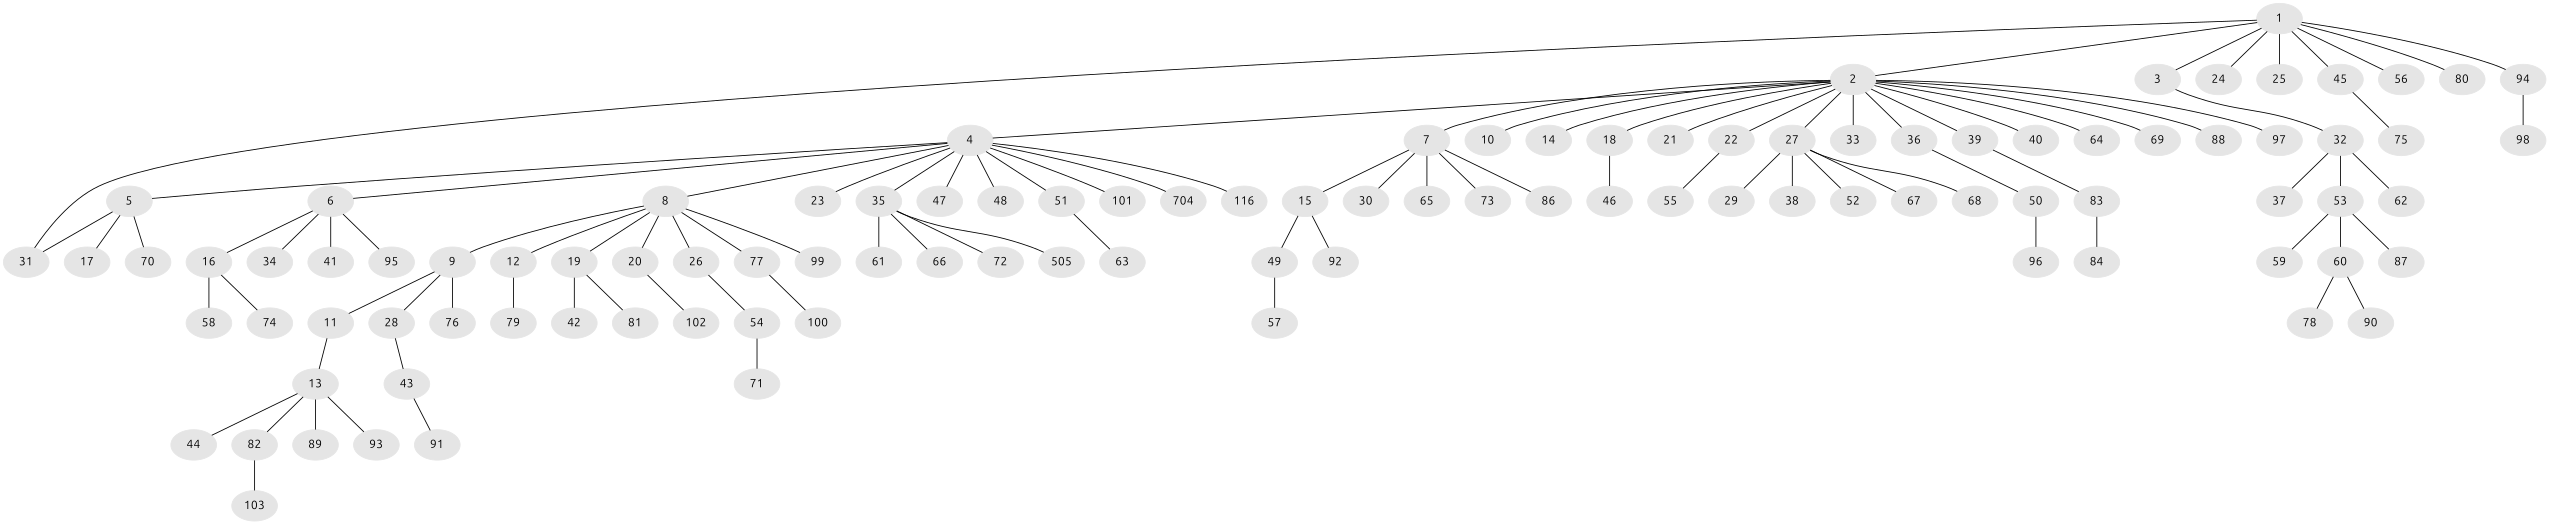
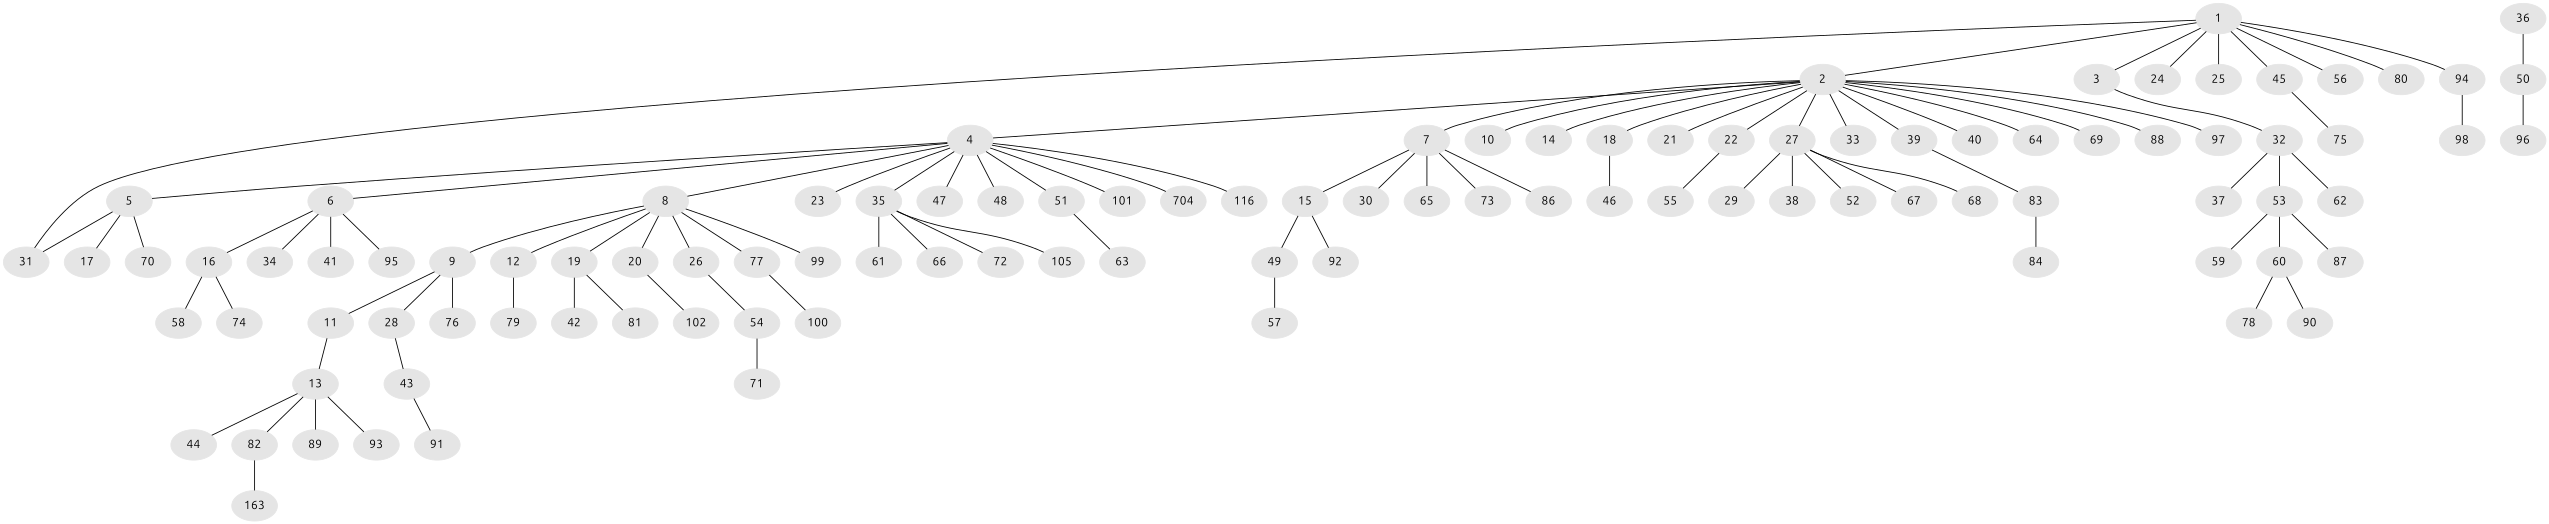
(1884, 110) -> none
(1062, 262) -> (1062, 262)
(255, 506) -> (255, 506)
